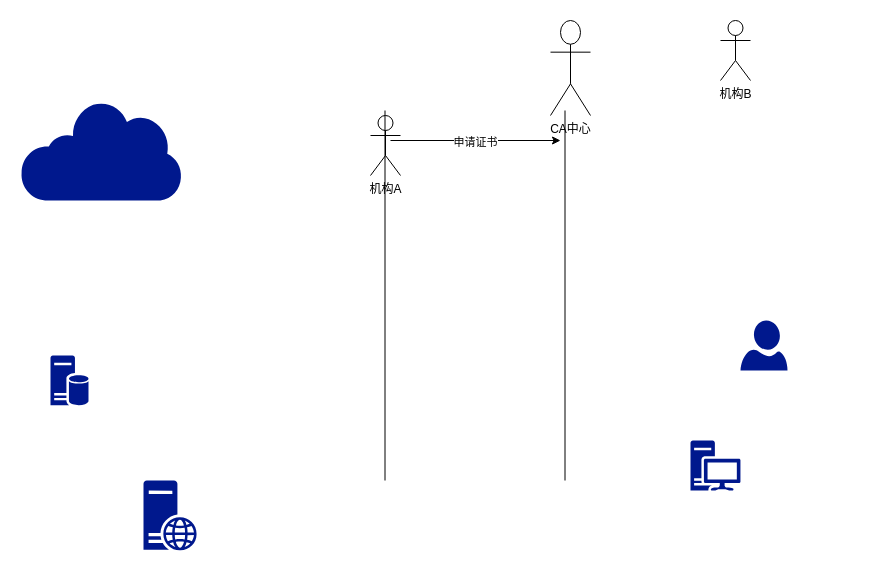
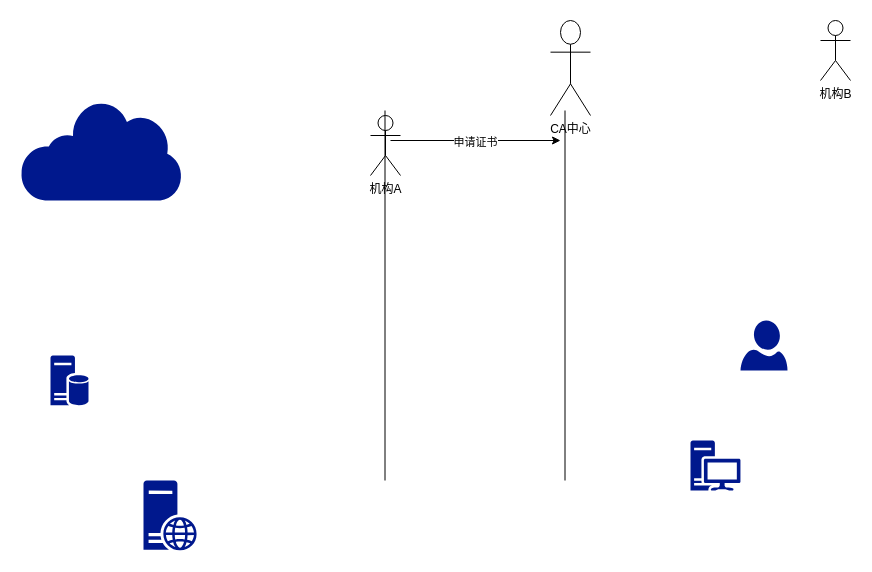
(736, 51) -> (836, 51)
